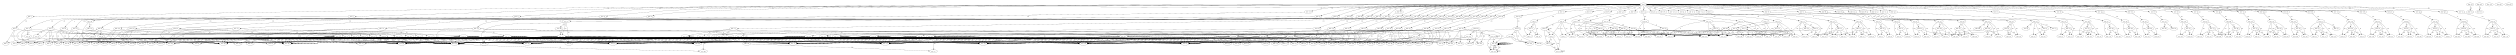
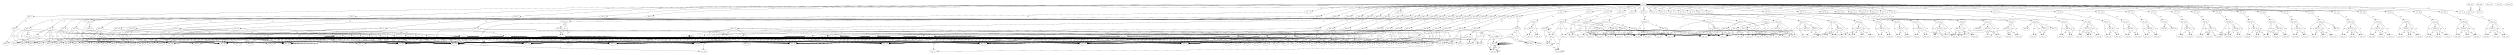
none -> (1509, 17)
(2216, 26) -> (2205, 29)
none -> (1256, 44)
(840, 47) -> (1246, 33)
